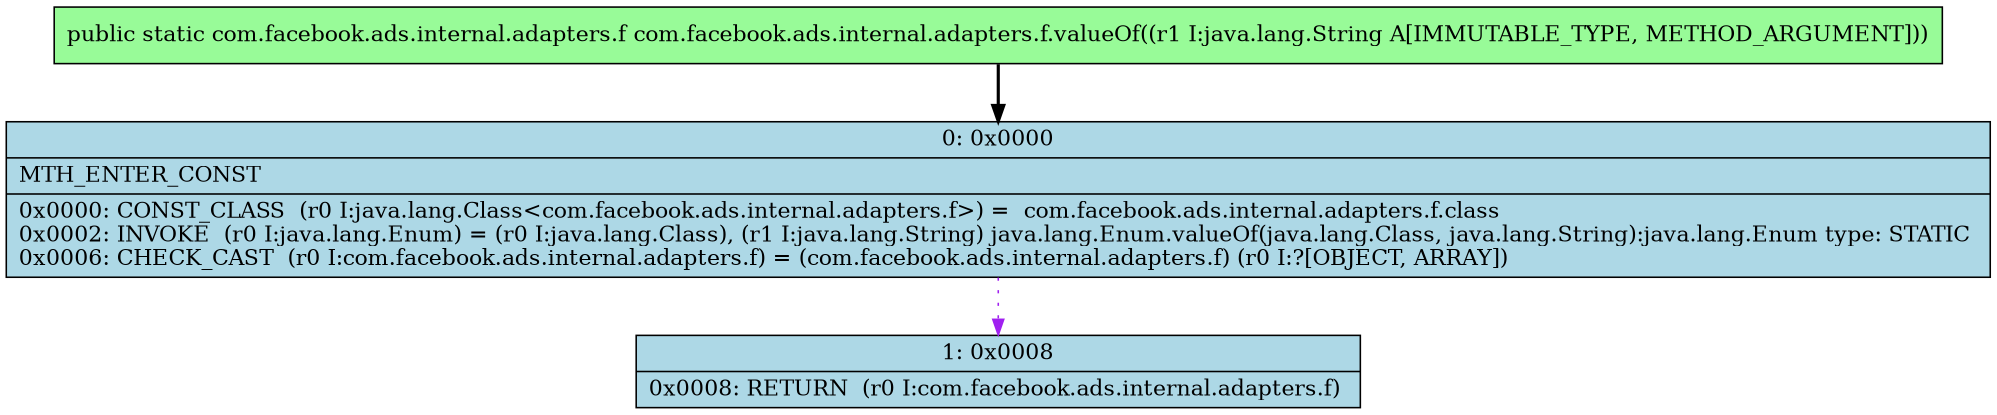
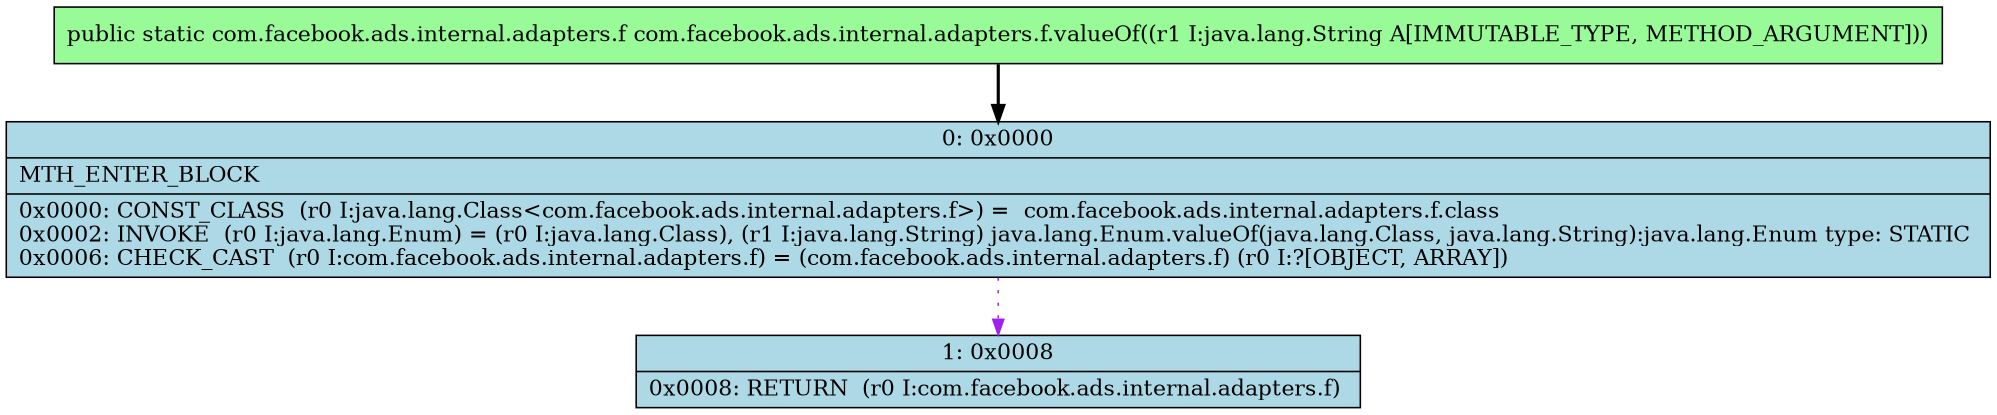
(140, 175) -> (140, 175)
